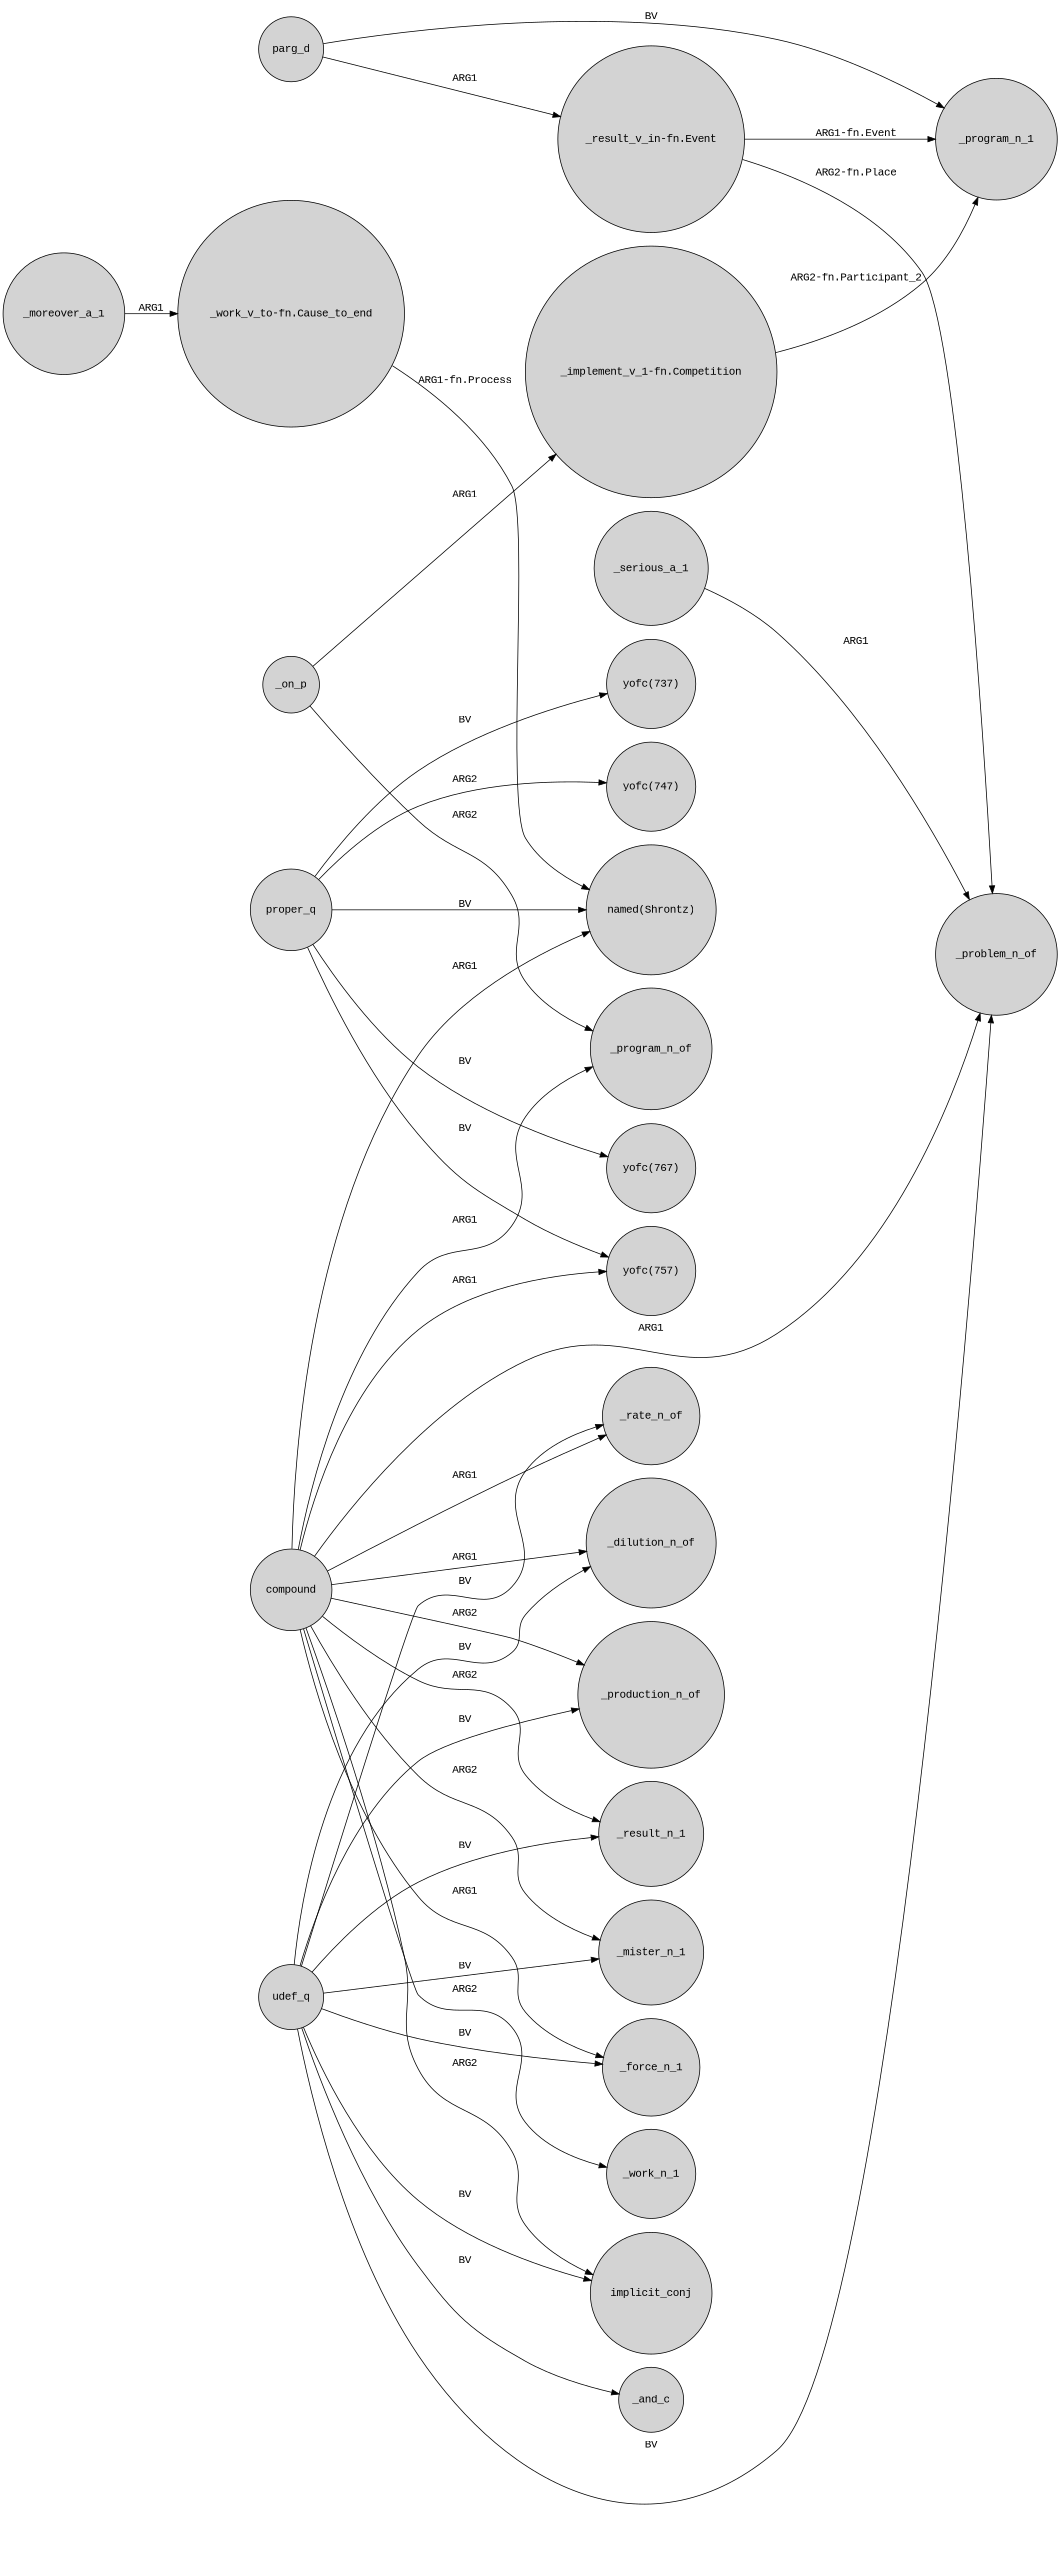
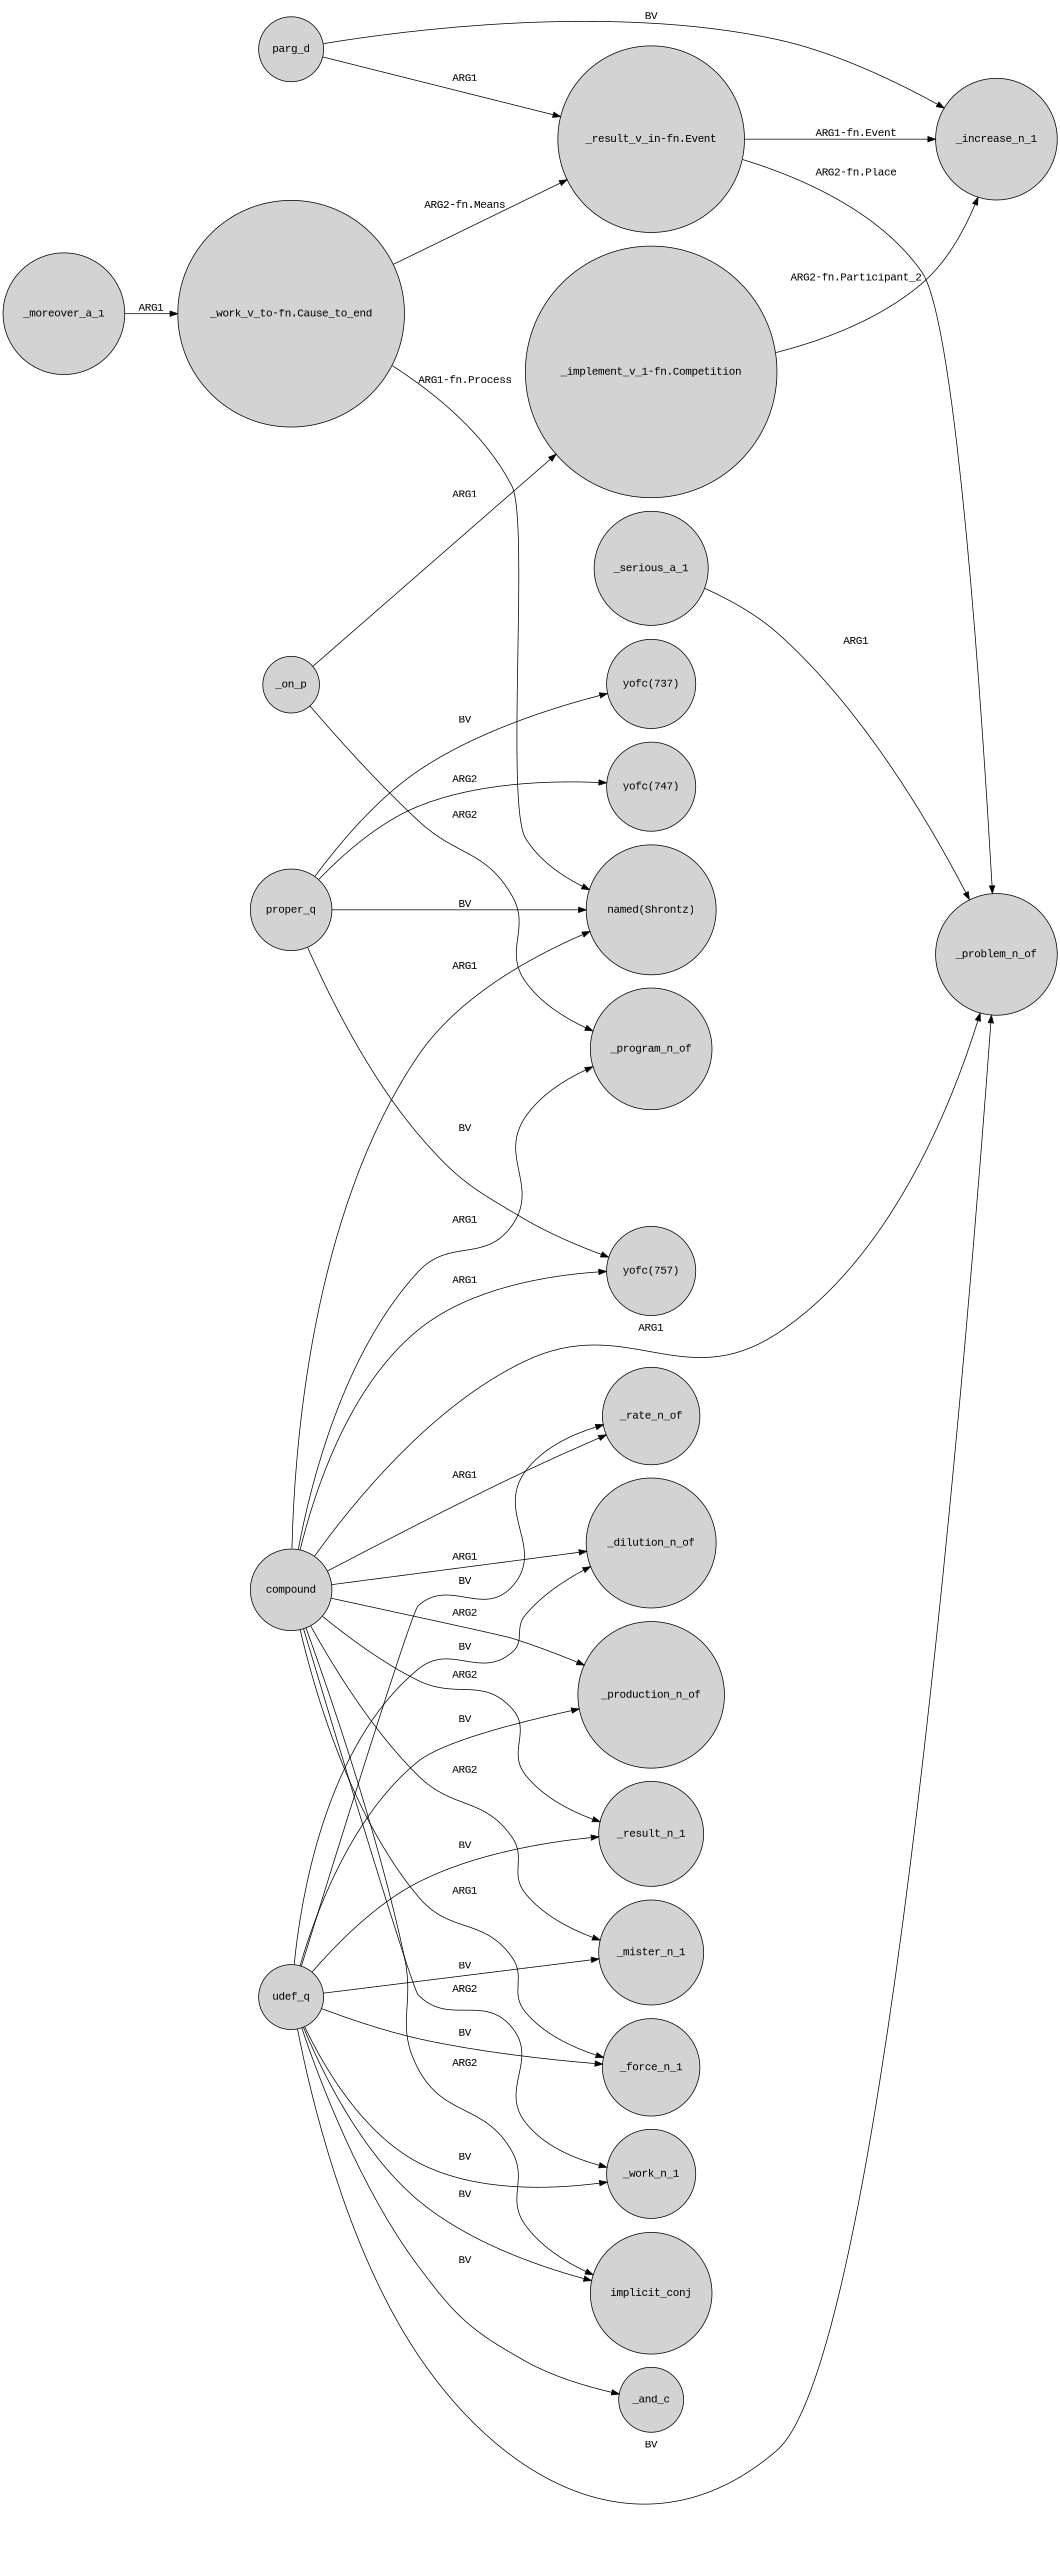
(996, 139) -> (996, 139)
none -> (477, 224)
(651, 1168) -> none
none -> (421, 2164)
